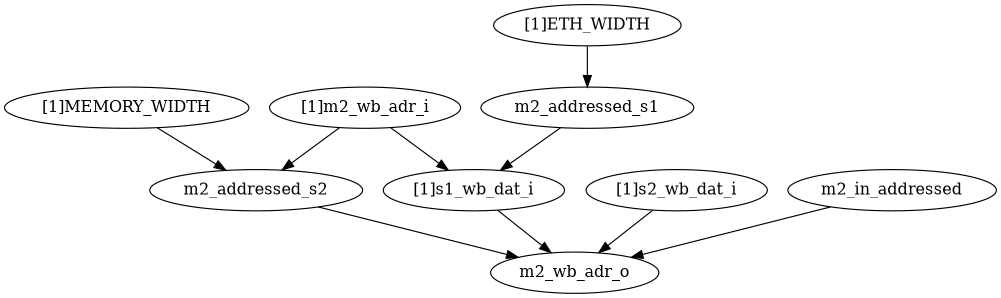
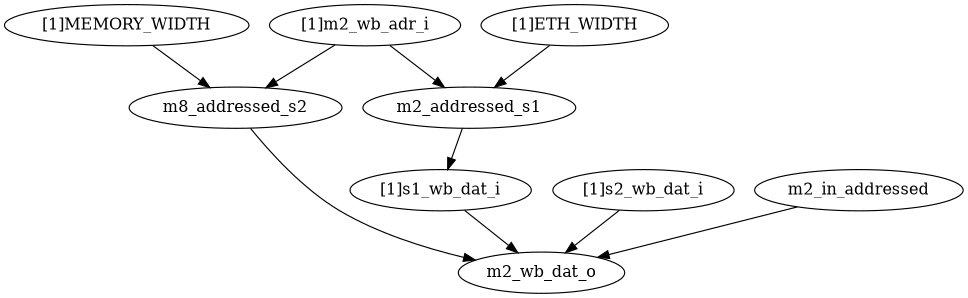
(415, 146) -> (412, 63)
(256, 190) -> (236, 108)
(575, 273) -> (542, 273)
